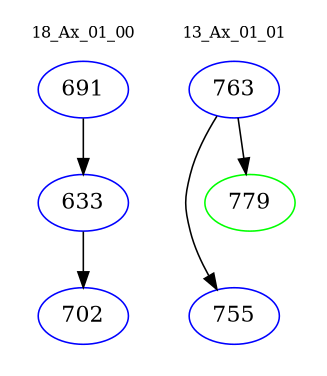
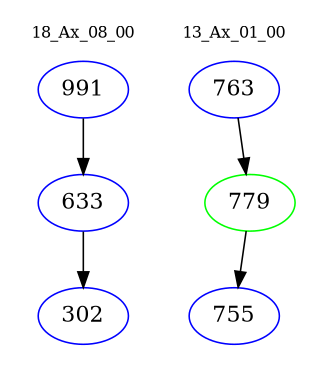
(83, 34) -> (83, 34)
(234, 34) -> (234, 34)
(83, 90) -> (83, 90)
(186, 195) -> (243, 251)
(83, 316) -> (83, 316)
